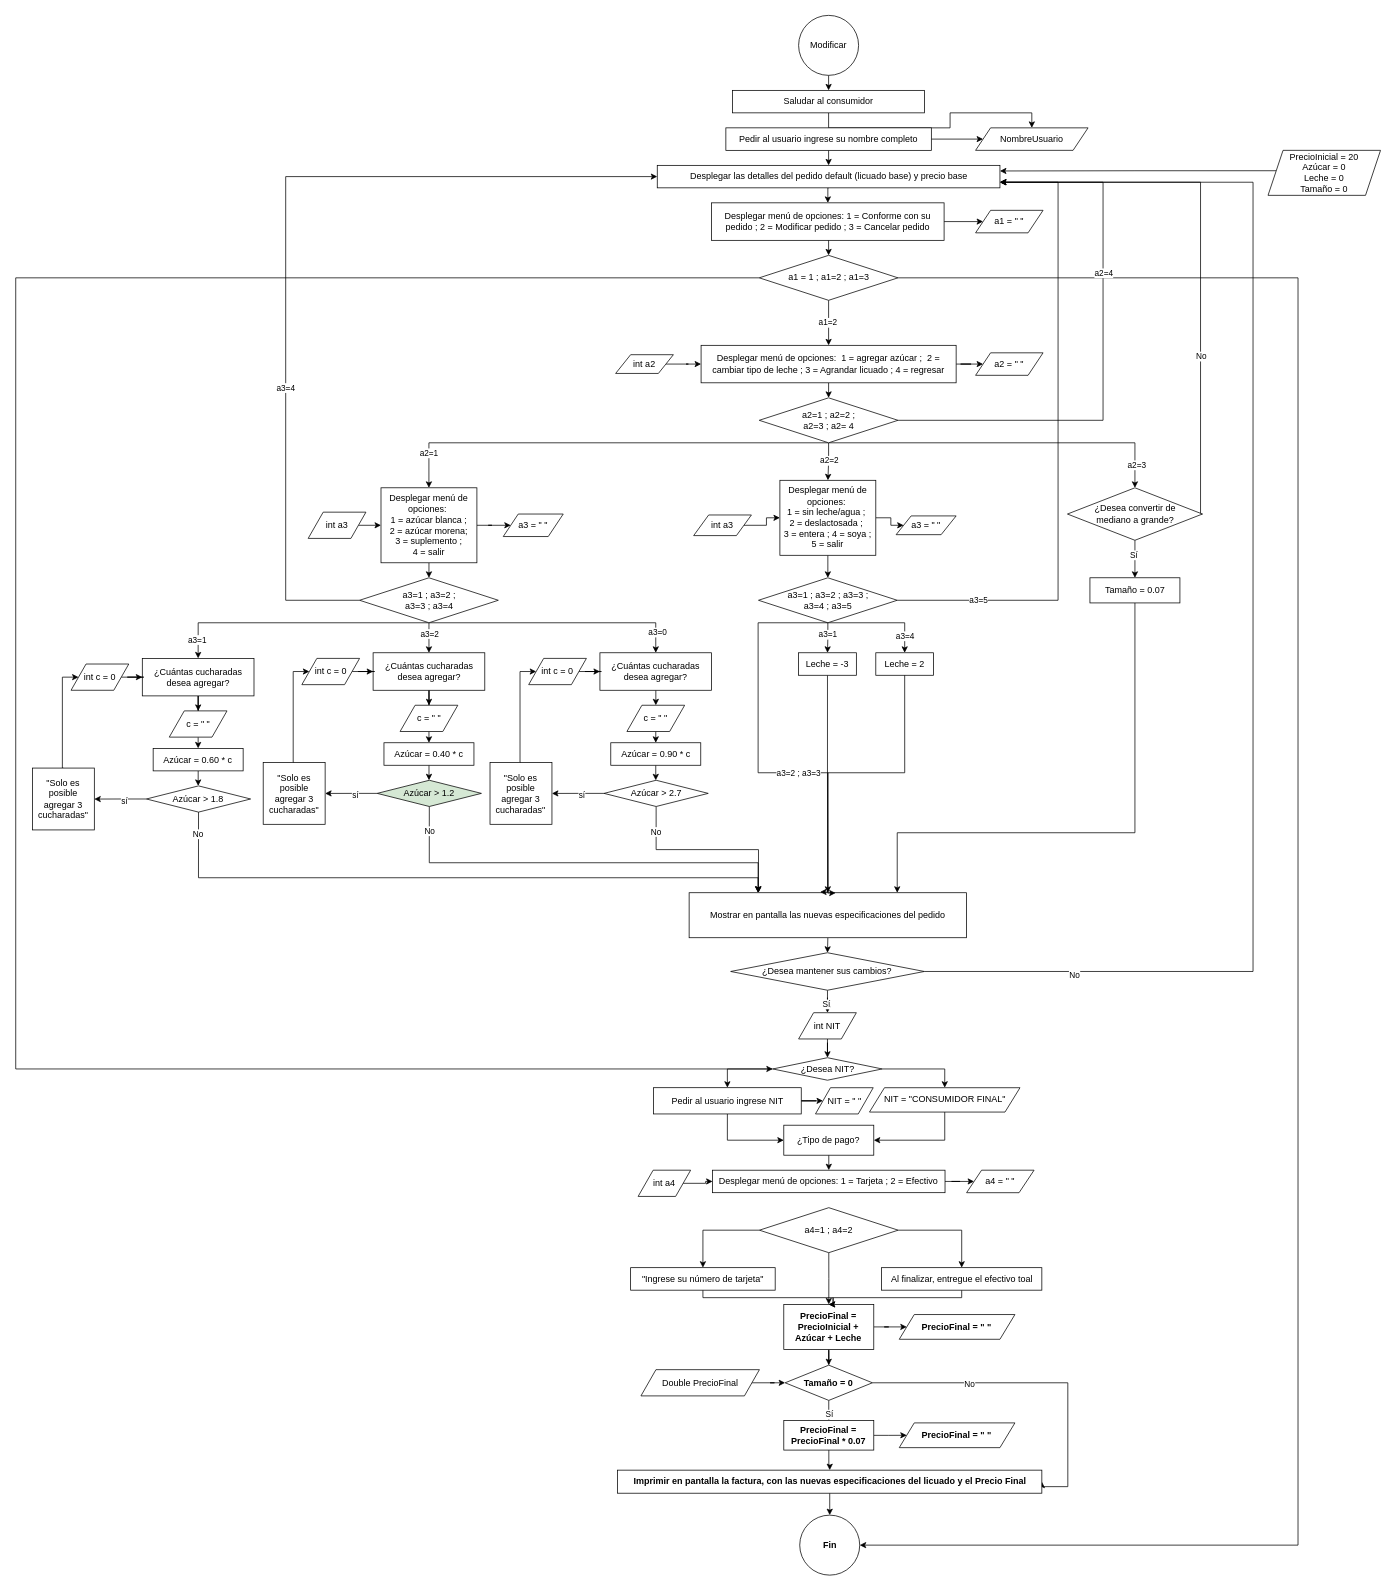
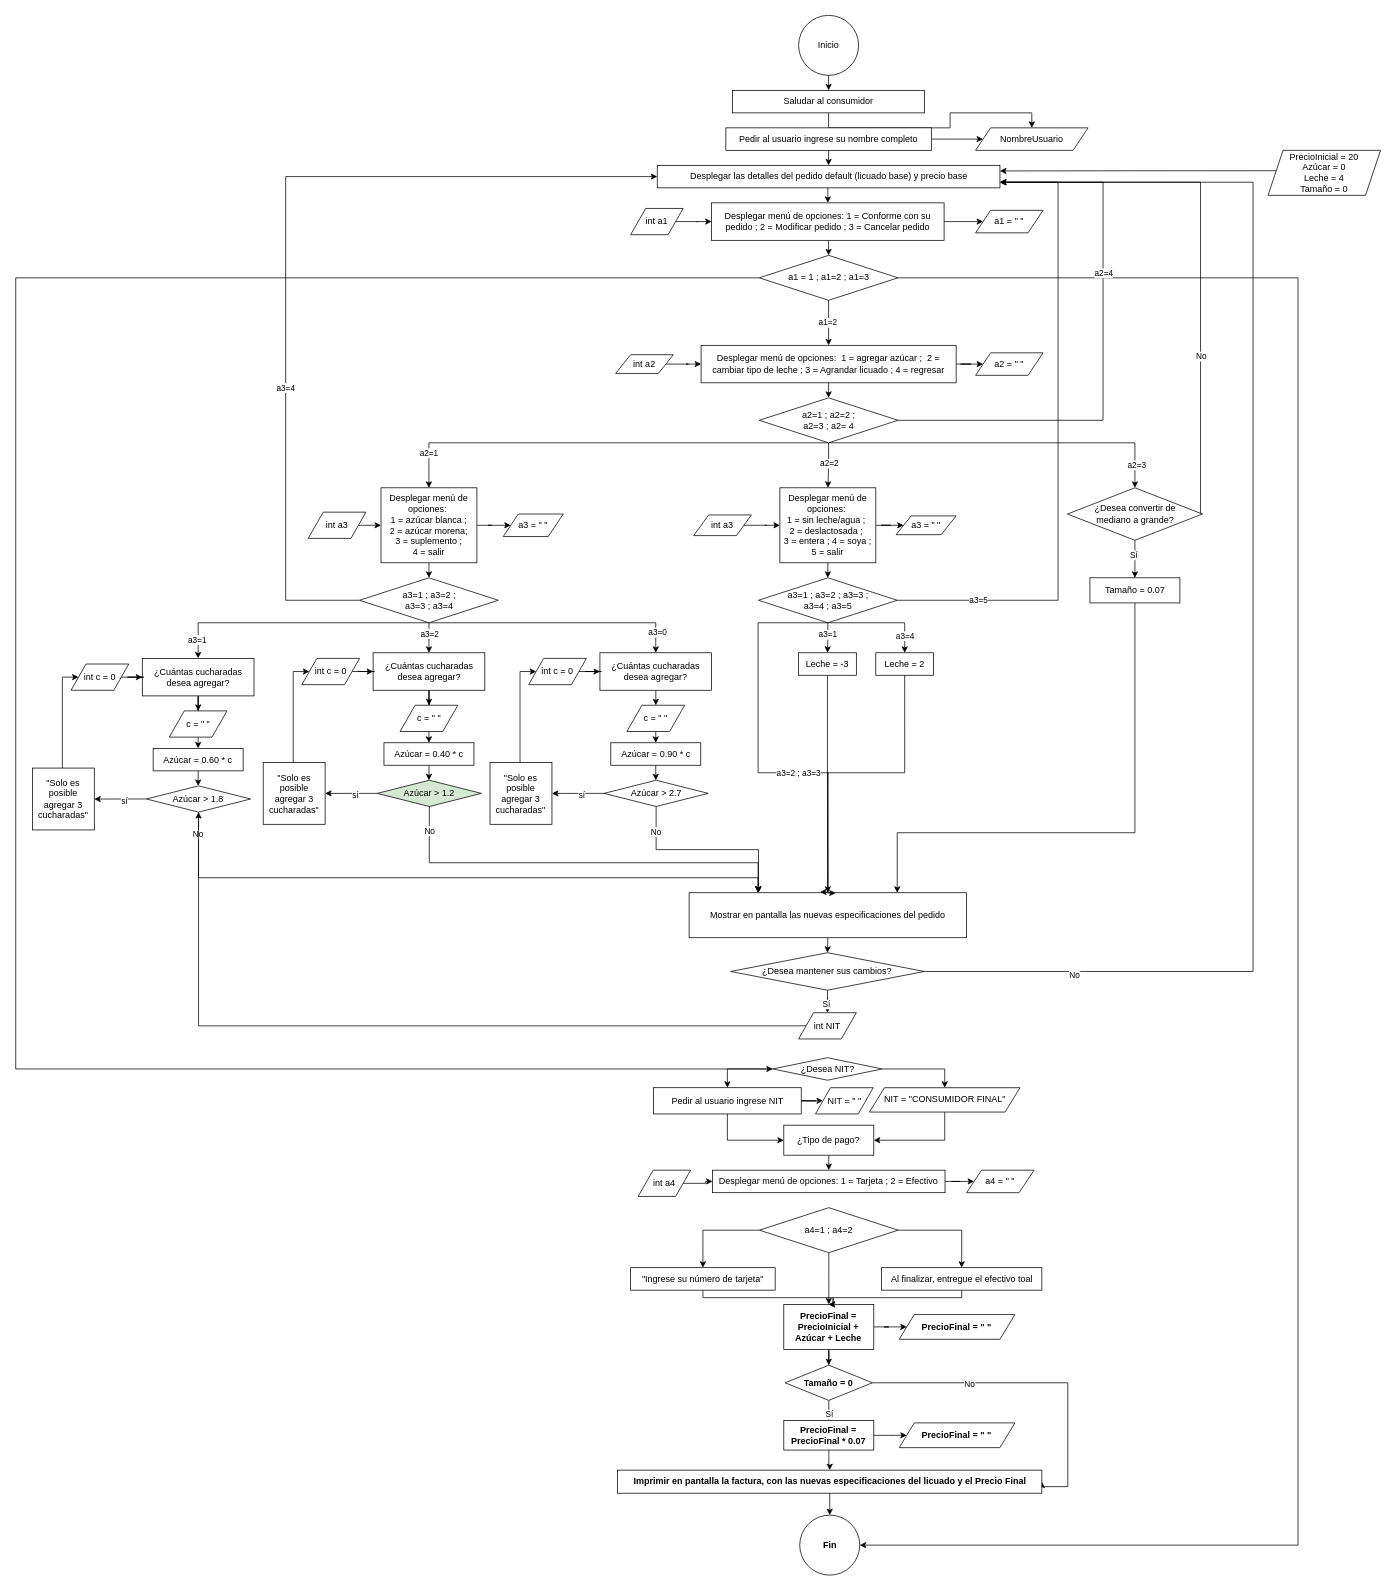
(828, 45) -> (828, 45)
(1324, 173) -> (1324, 173)
none -> (657, 222)
none -> (692, 222)
(828, 518) -> (828, 525)
(827, 1051) -> (429, 1026)
(700, 1383) -> none
(770, 1383) -> none
